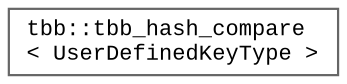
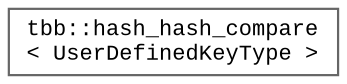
(173, 42) -> (173, 42)
